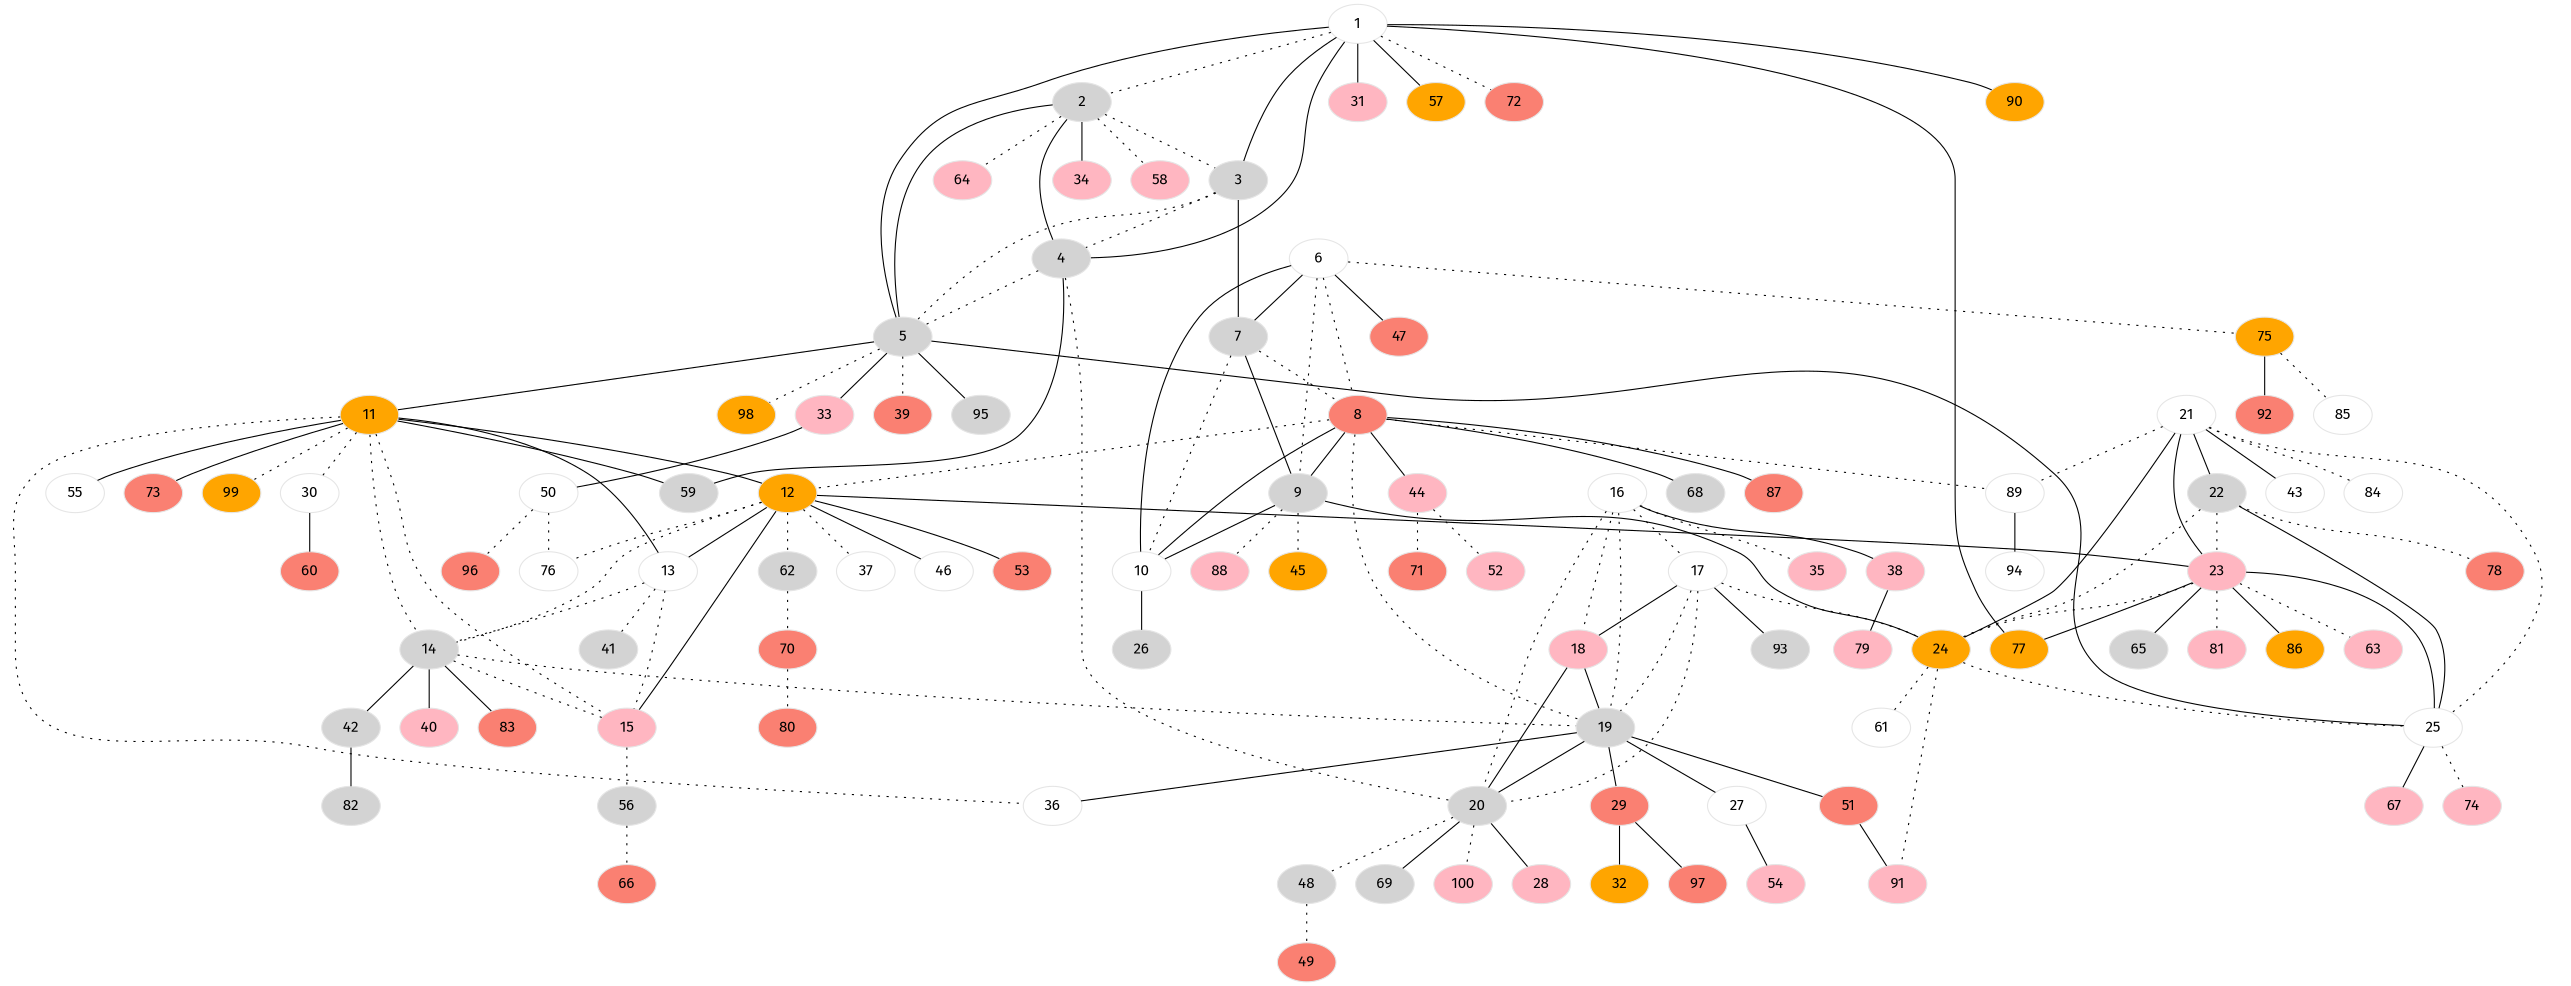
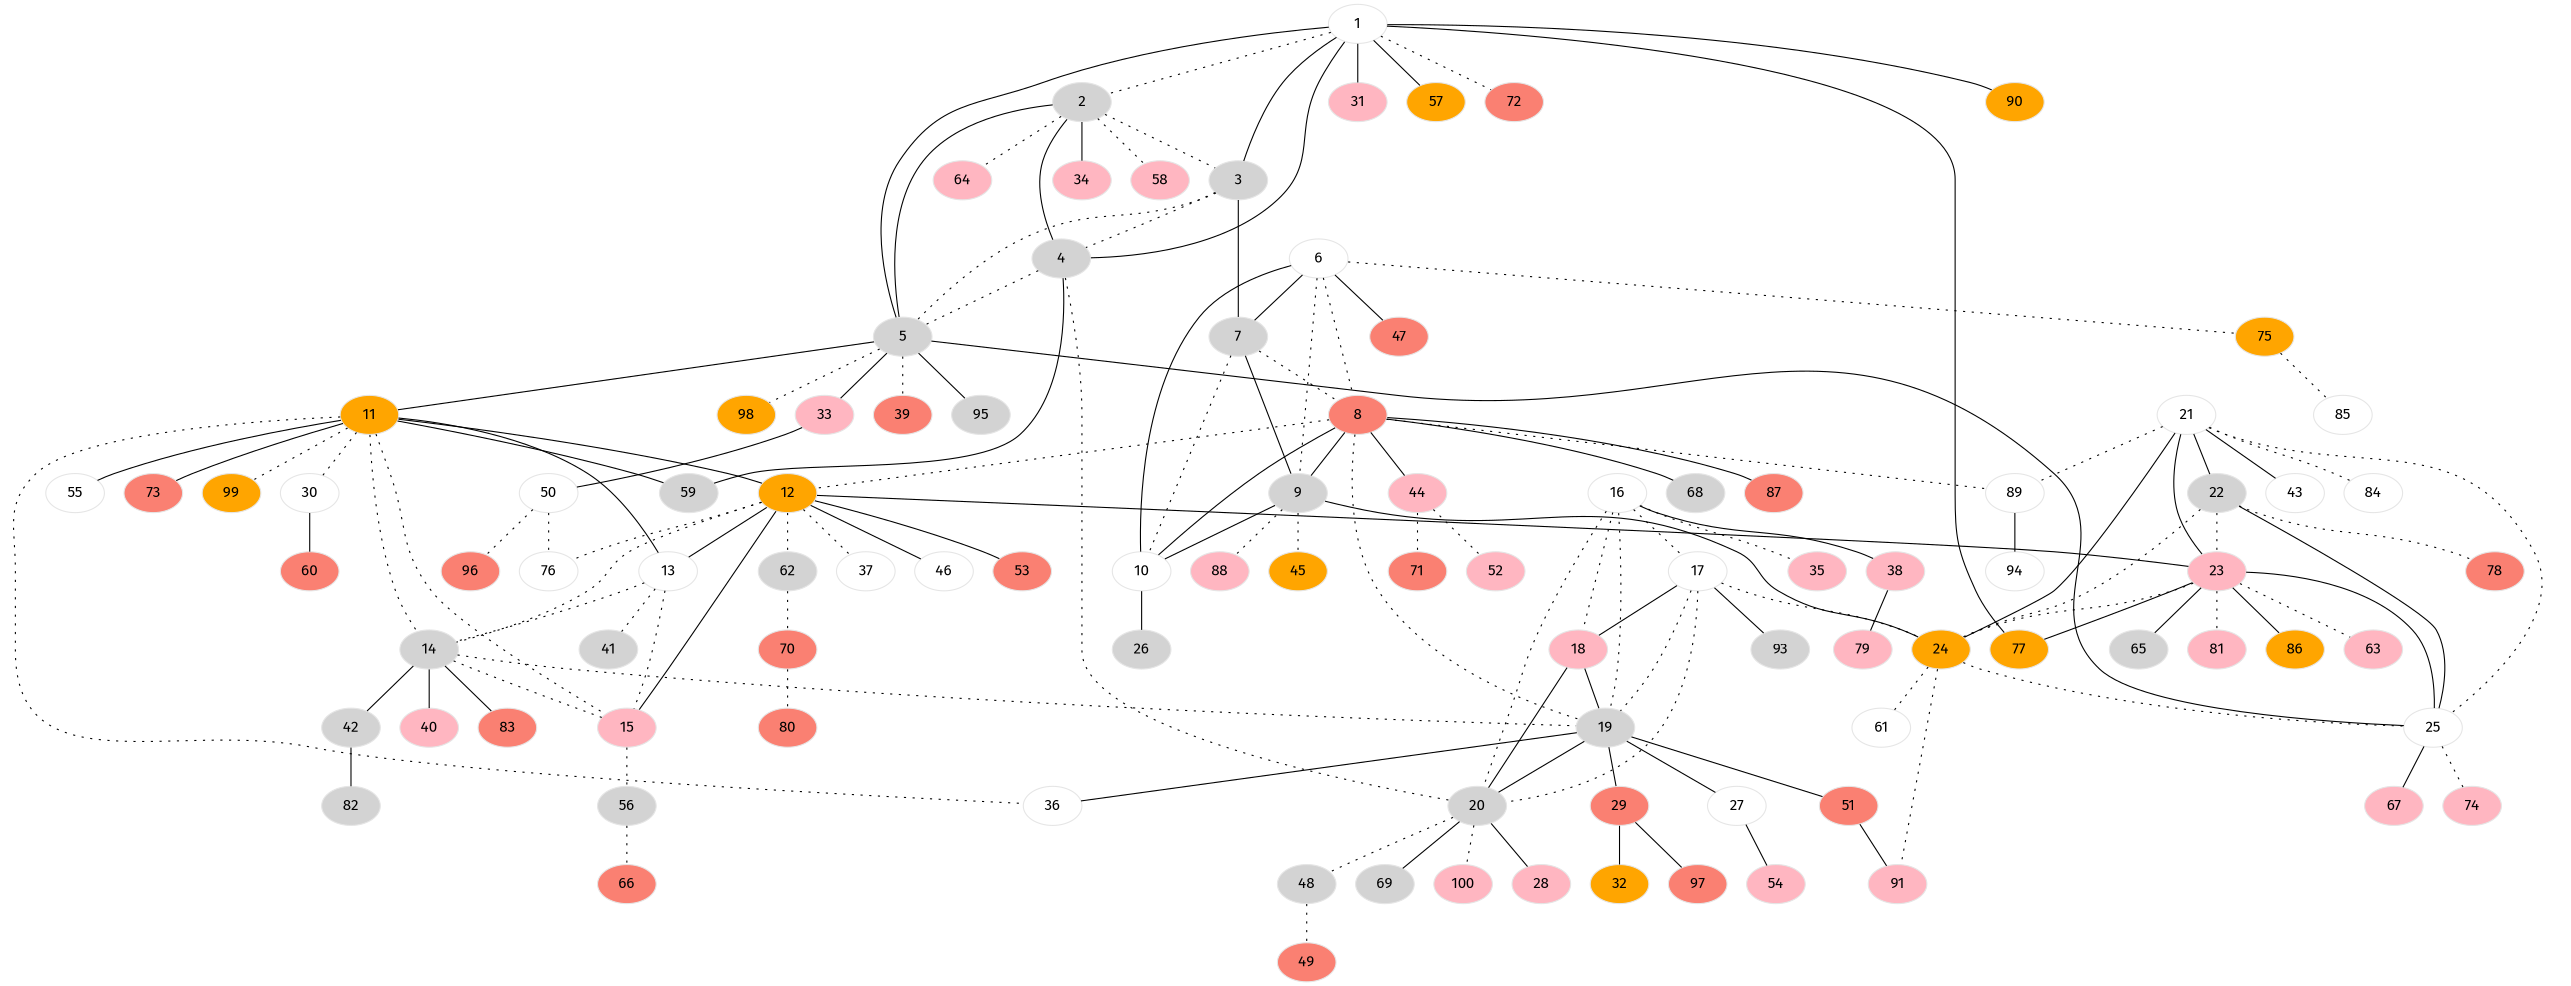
(2265, 415) -> none
